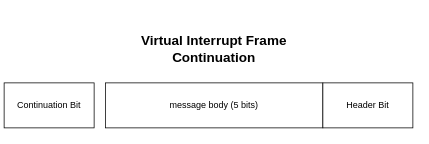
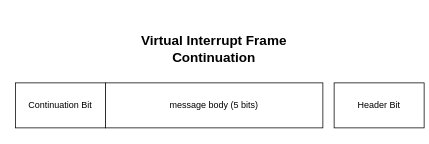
(49, 105) -> (60, 105)
(368, 105) -> (379, 105)
